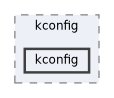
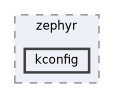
(57, 27) -> (57, 27)
